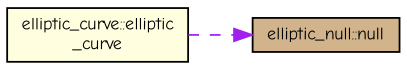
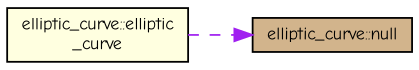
(326, 35) -> (332, 35)
